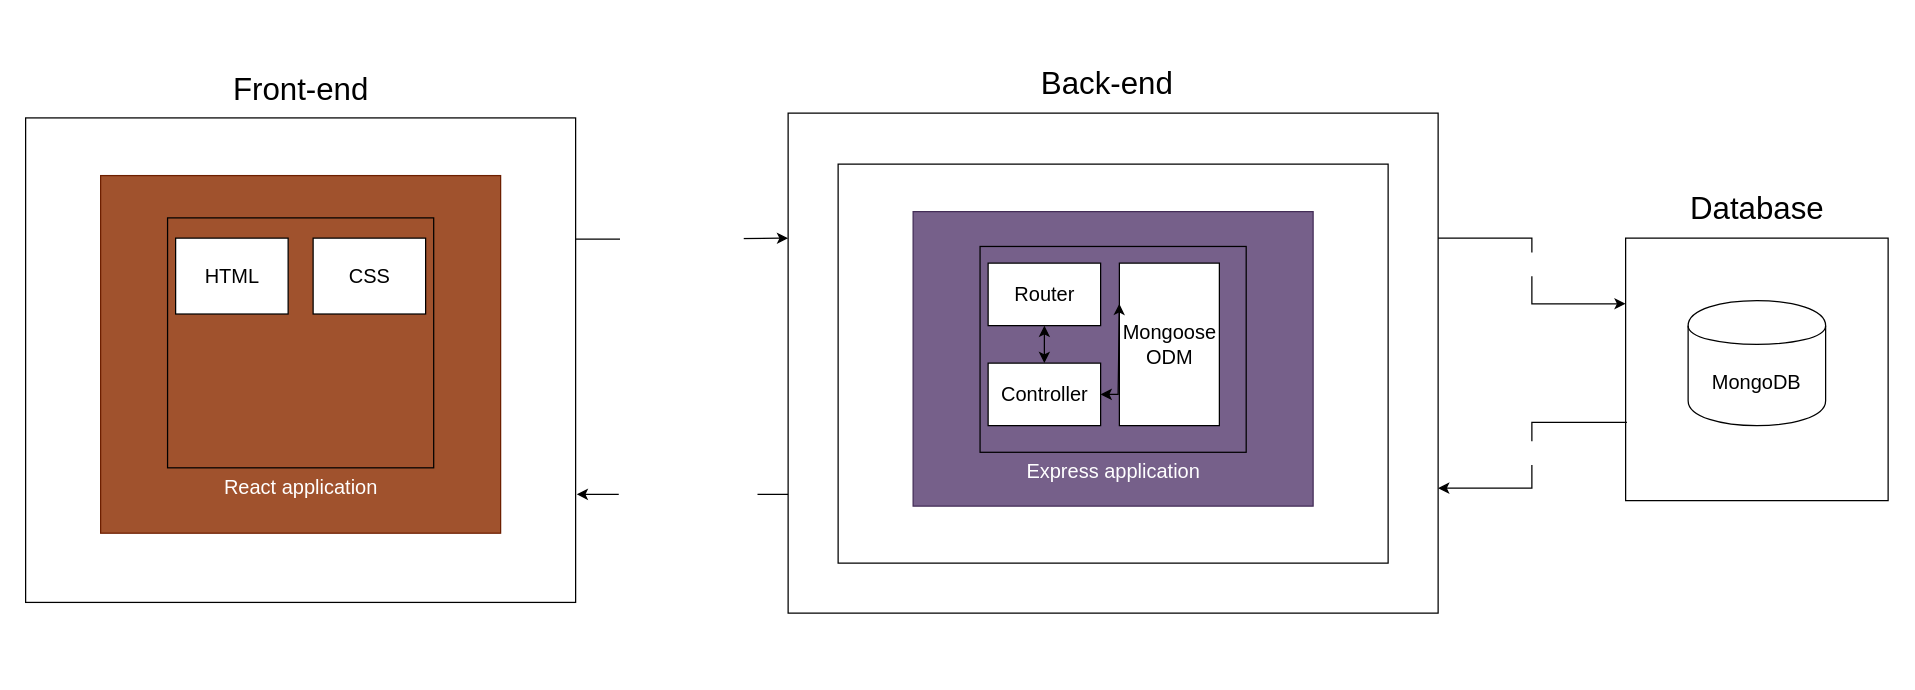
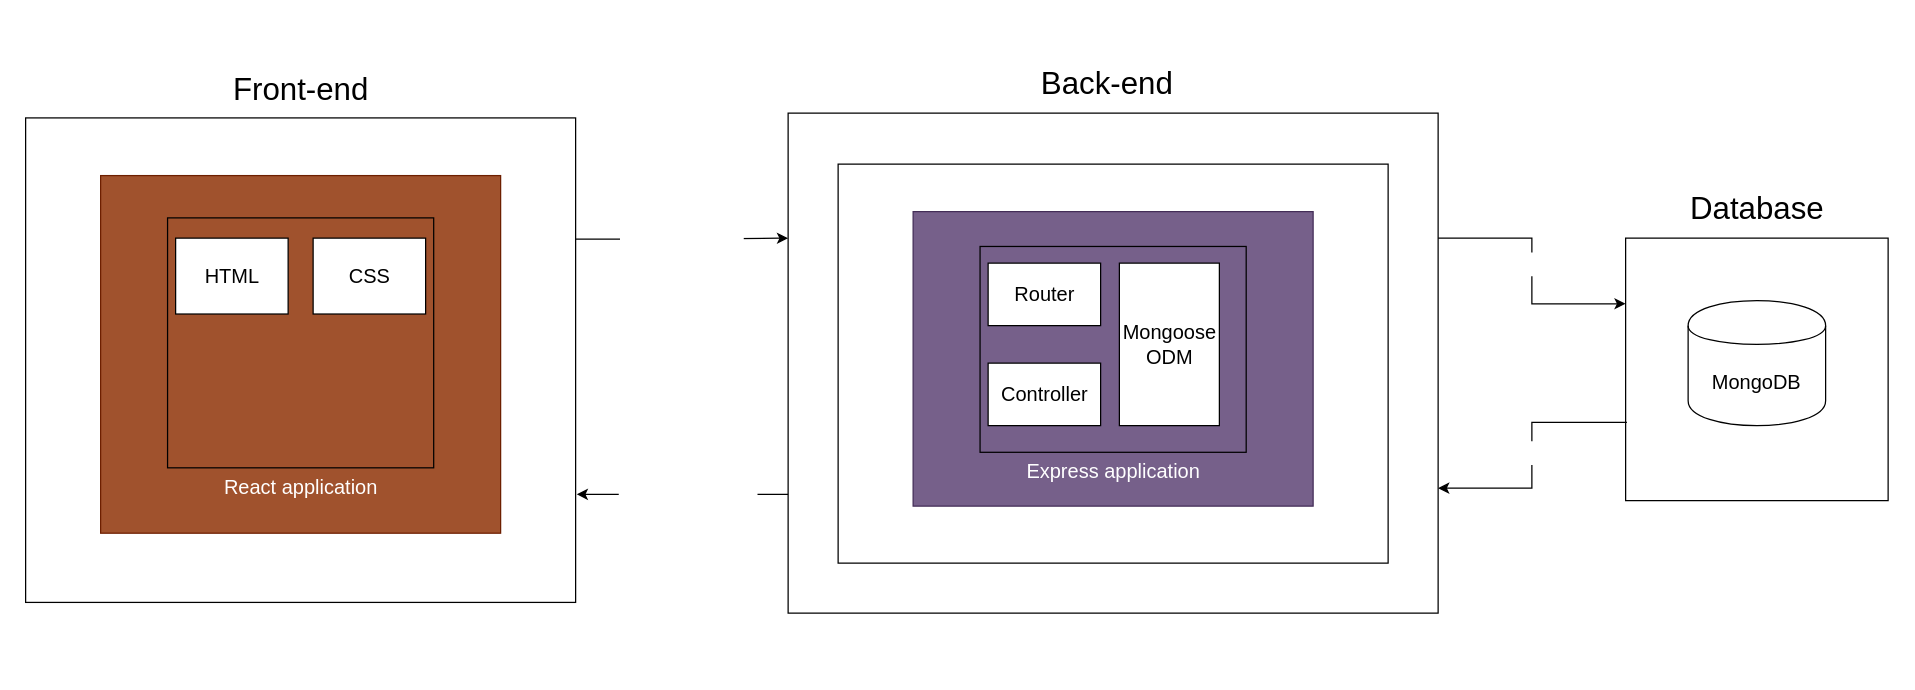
(1044, 344) -> none
(1114, 394) -> none
